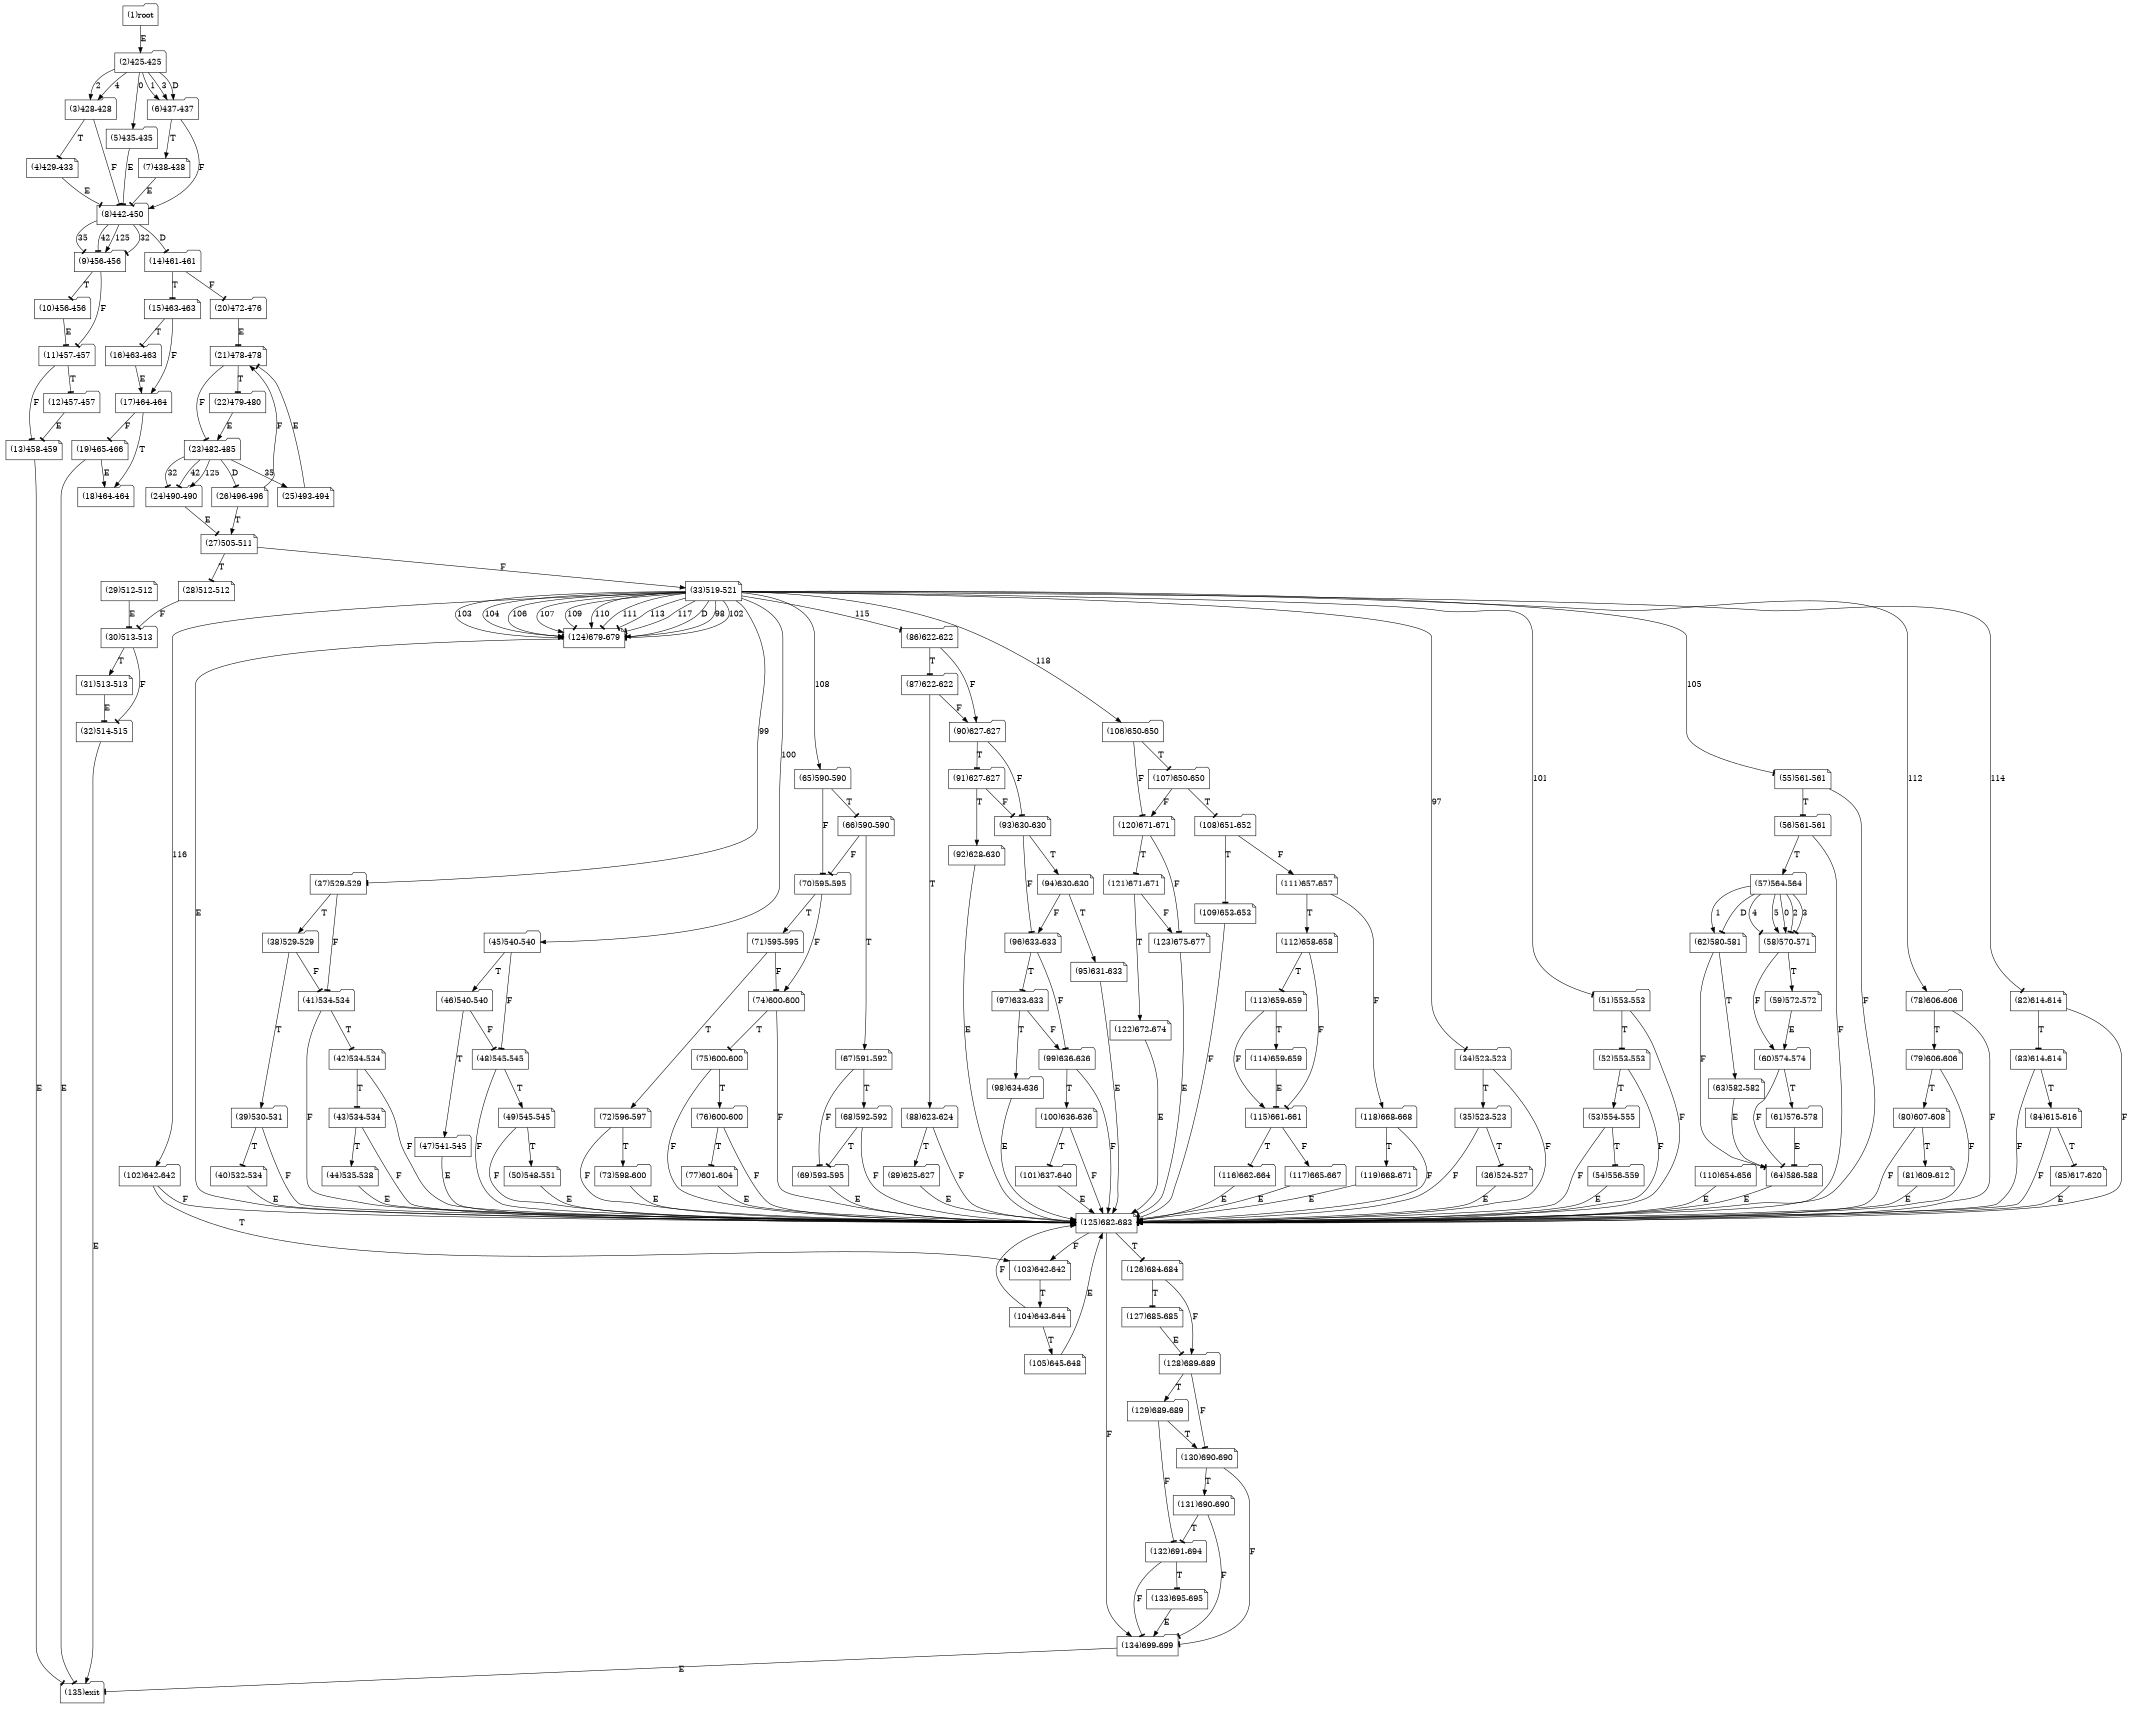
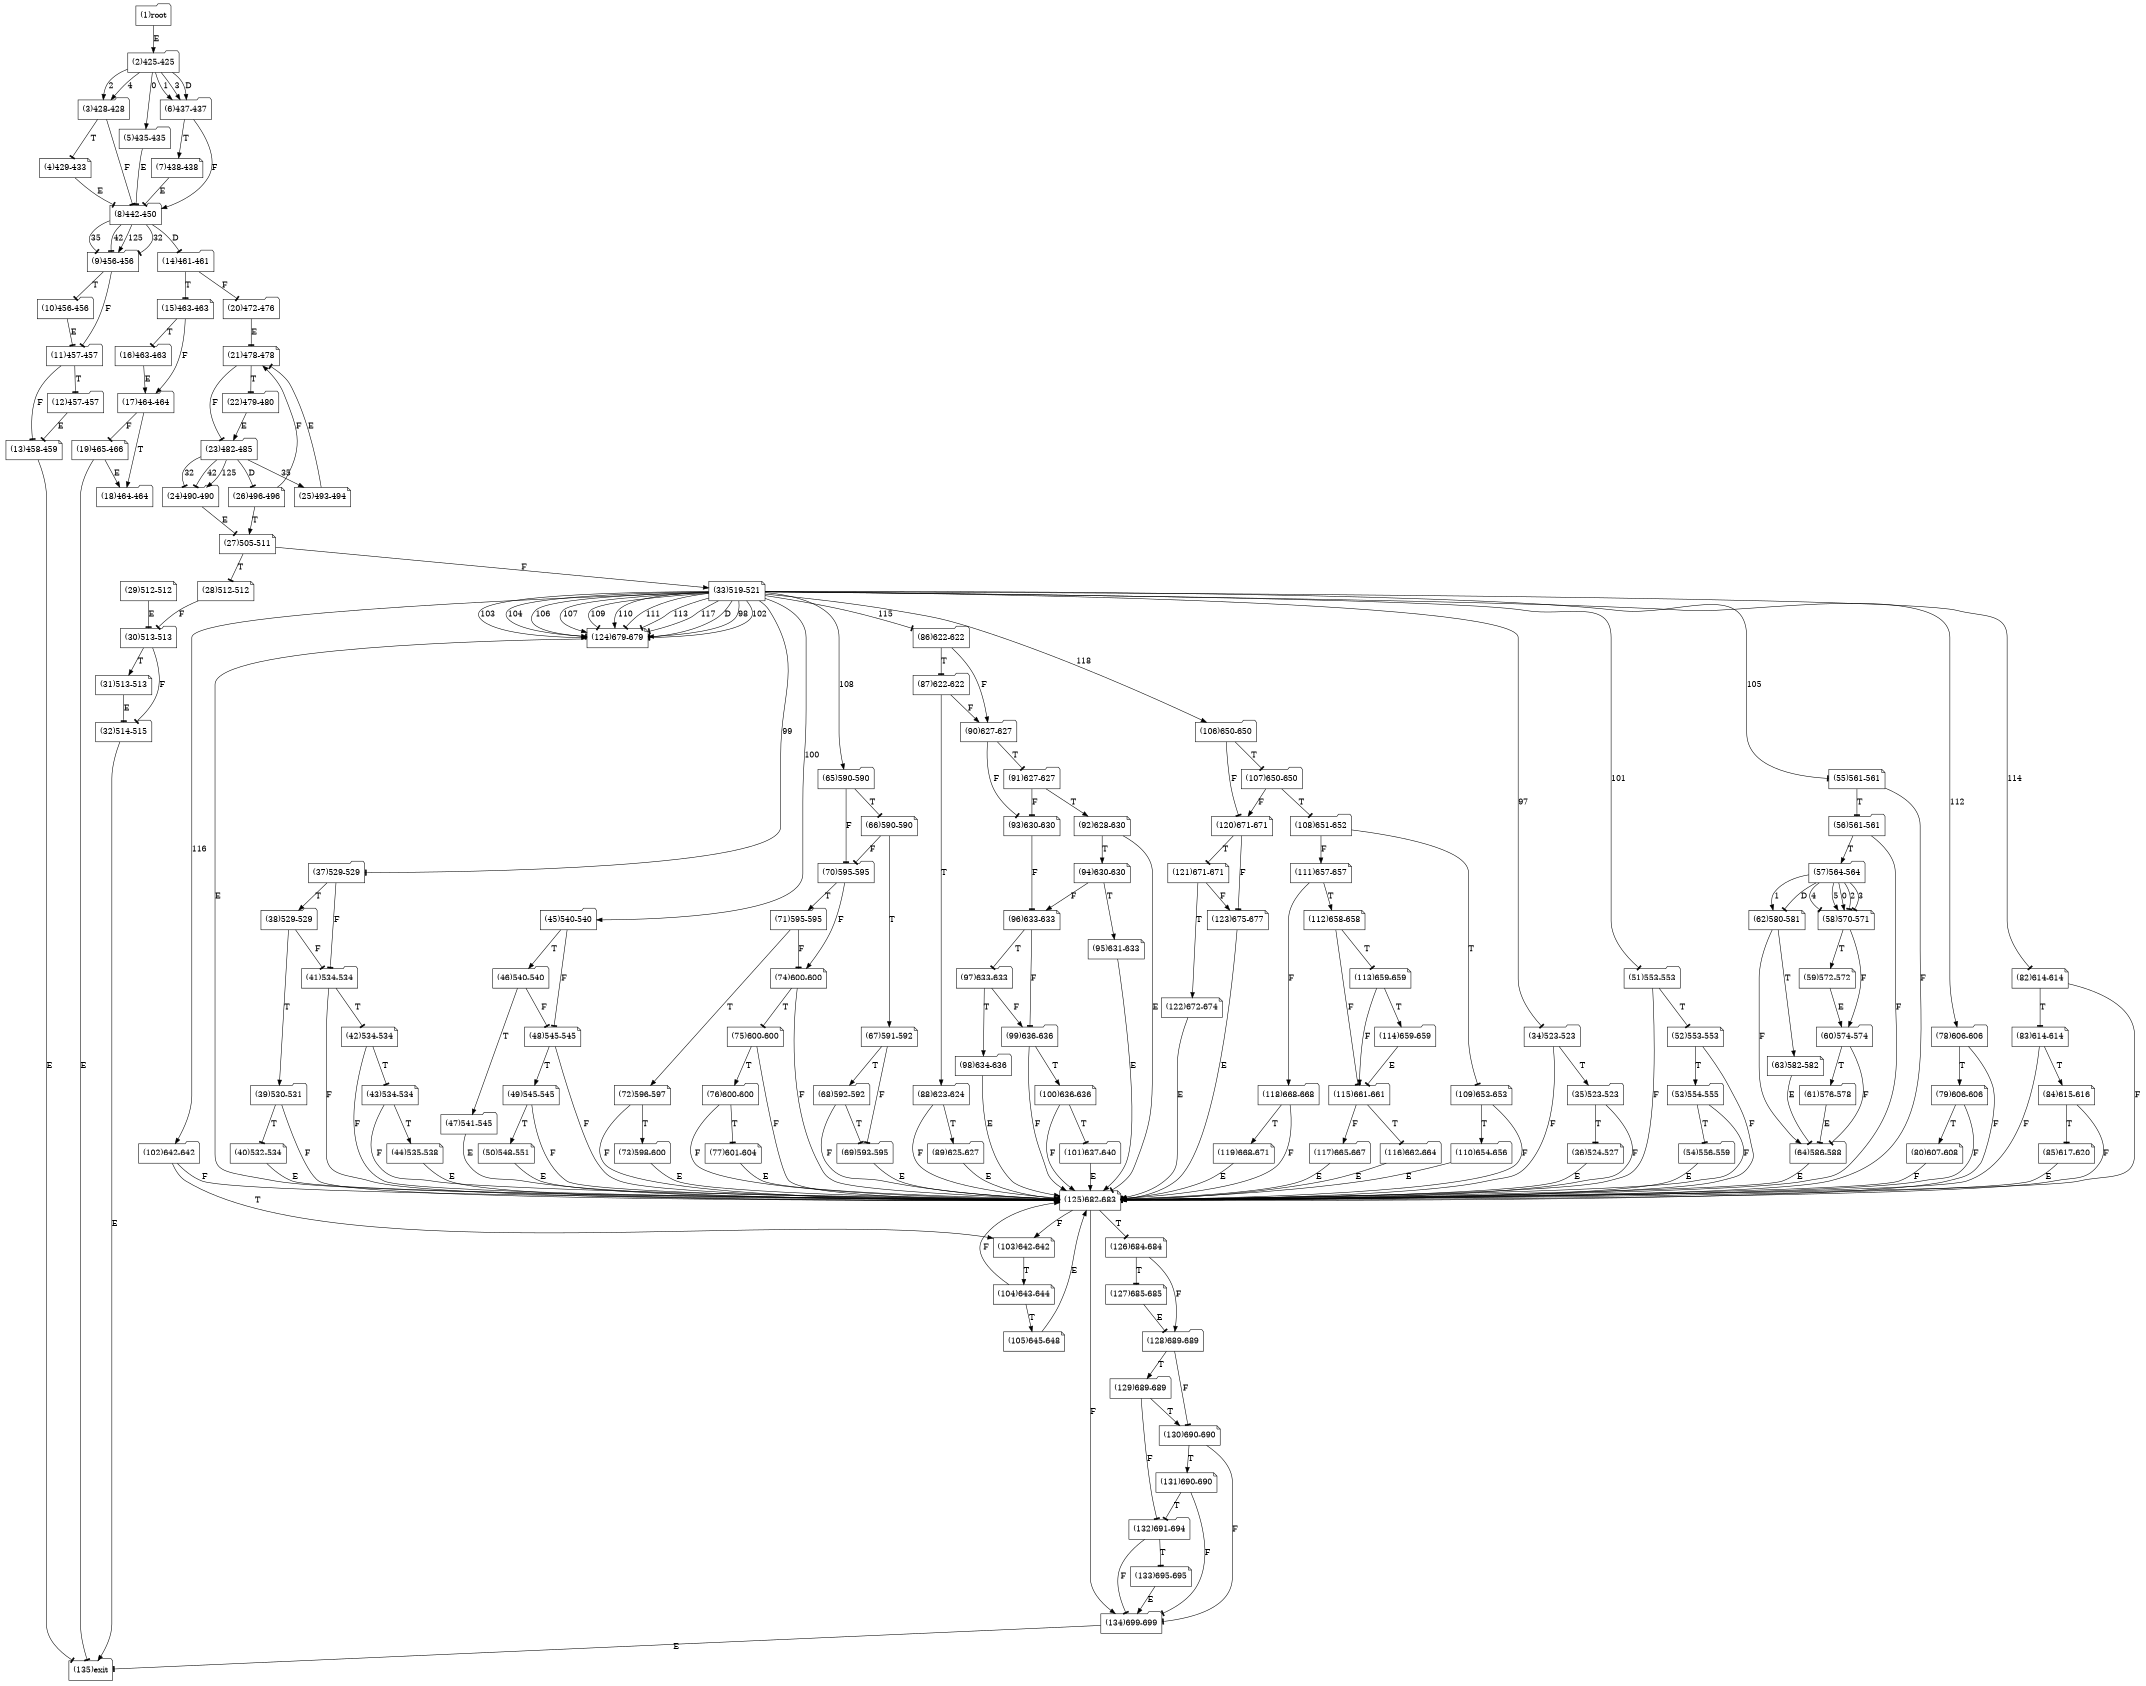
(1042, 853) -> (1102, 847)
none -> (1481, 1122)
(1926, 1176) -> none
